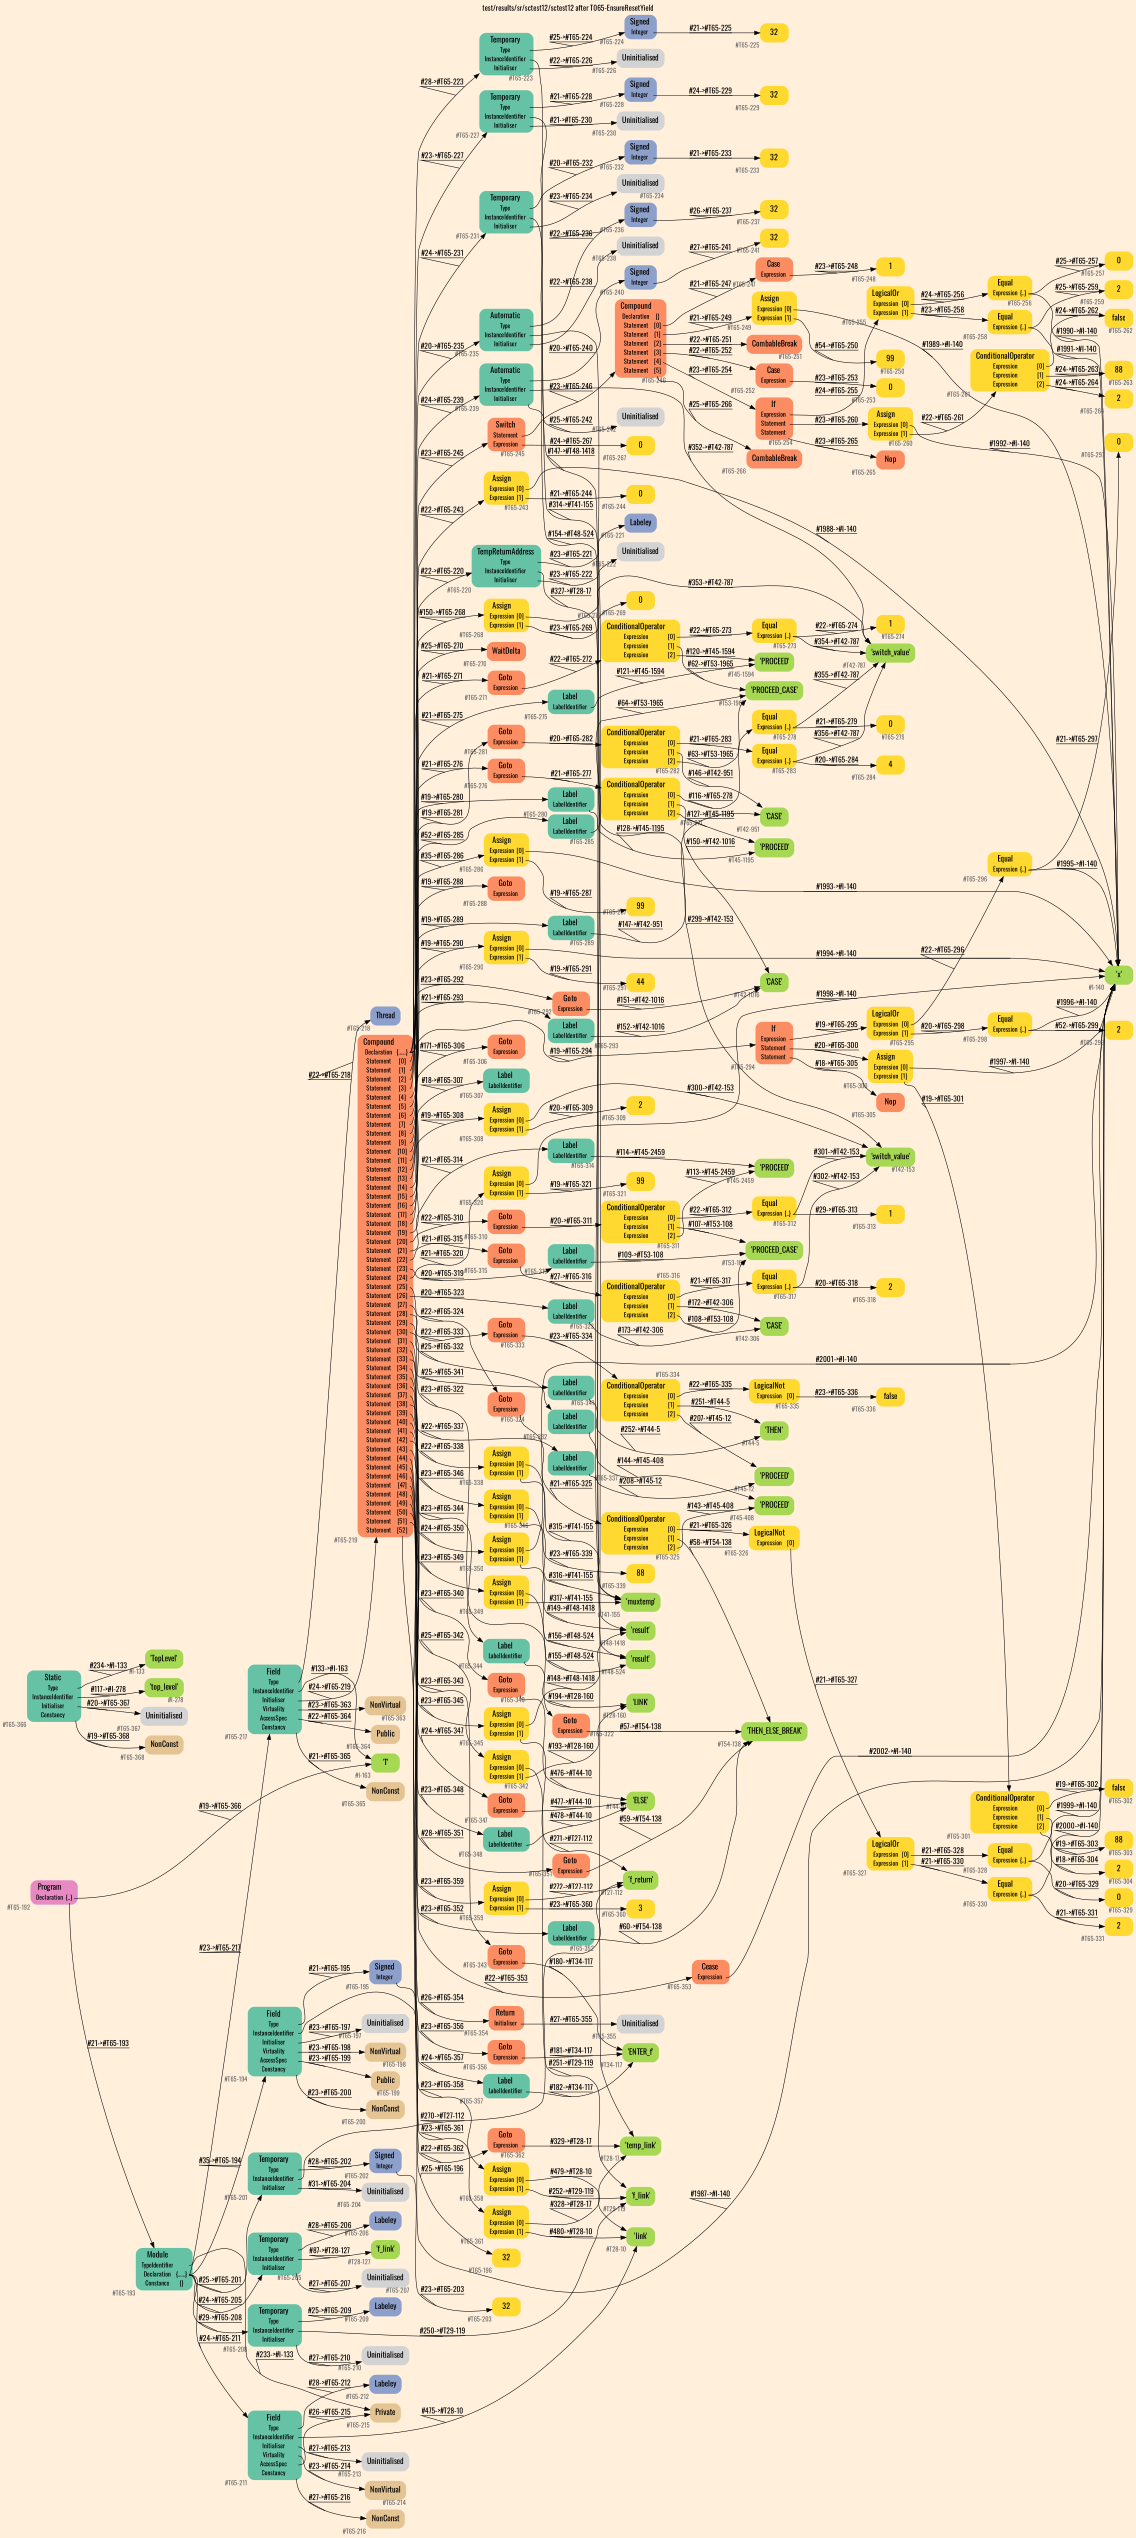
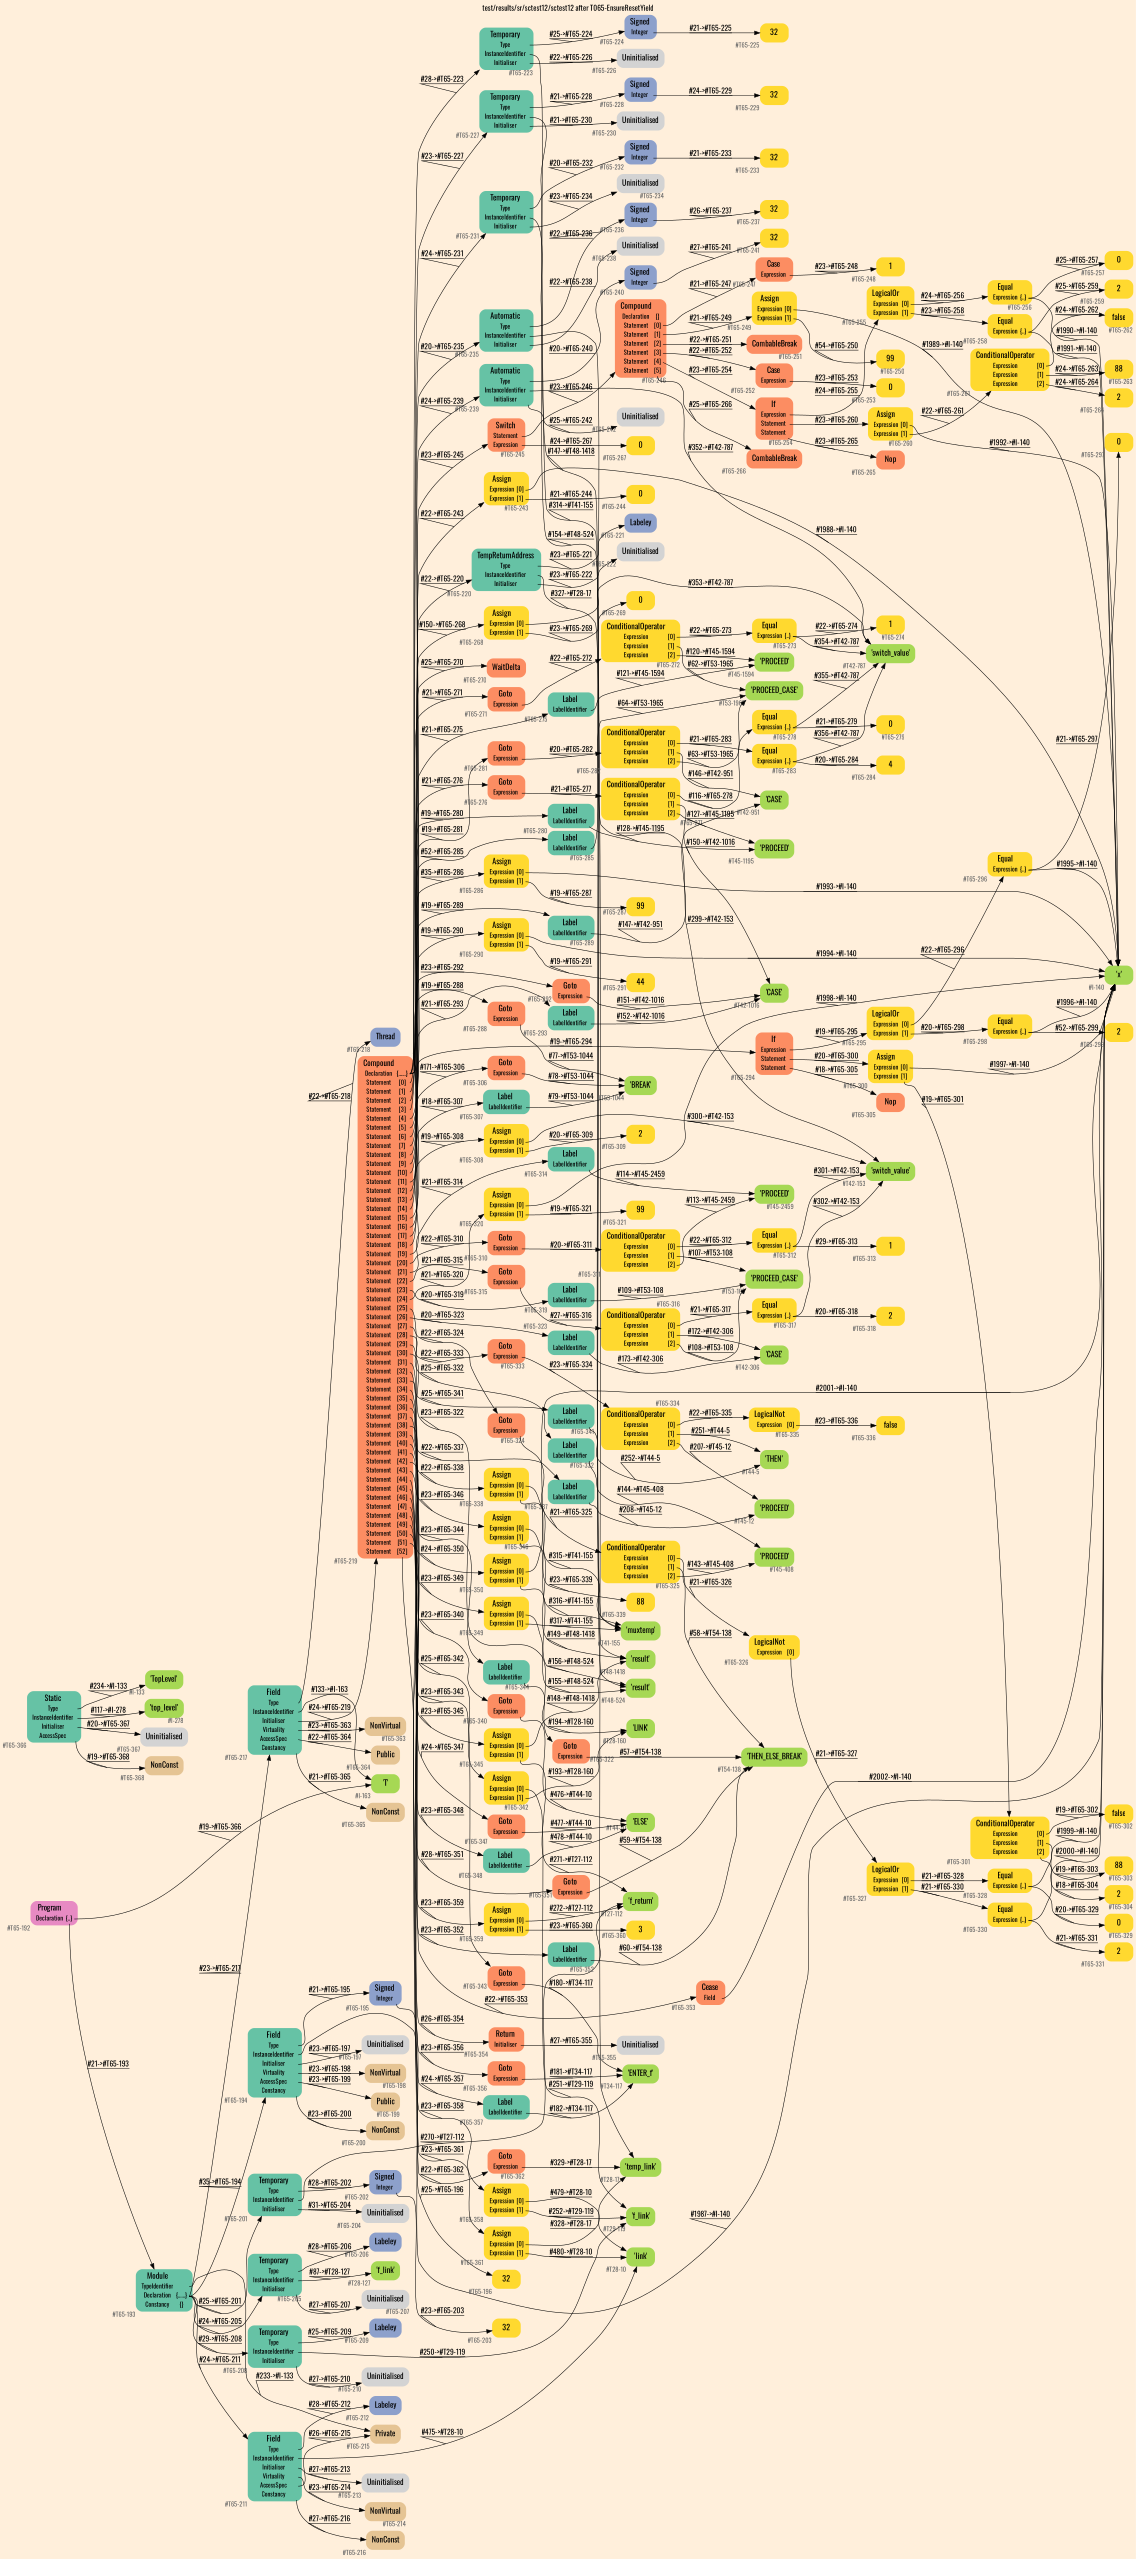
none -> (641, 1086)
(53, 1715) -> (53, 1736)
(710, 1977) -> (710, 1998)
